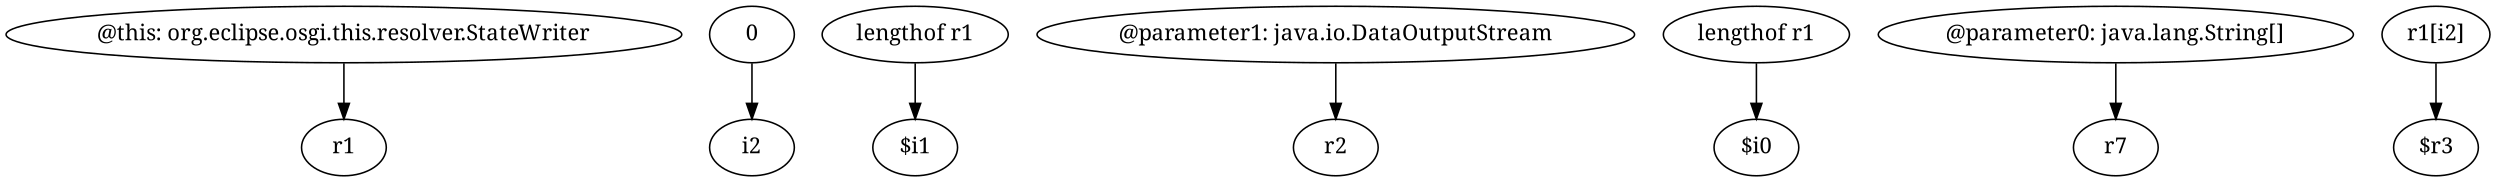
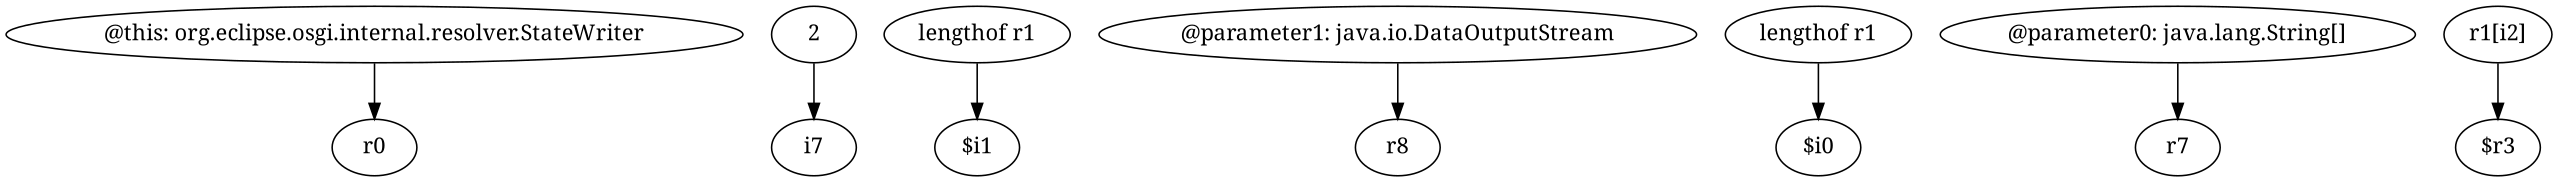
(344, 35) -> (375, 35)
(752, 35) -> (814, 35)
(344, 148) -> (375, 148)
(752, 148) -> (814, 148)
(1336, 148) -> (1398, 148)
